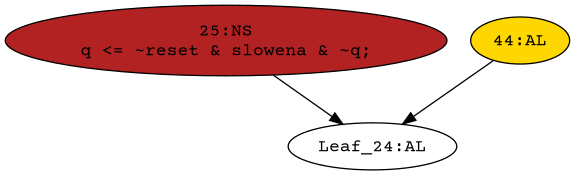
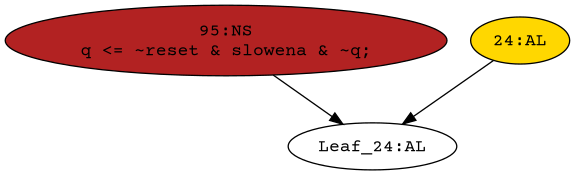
(226, 41) -> (226, 41)
(520, 41) -> (520, 41)
